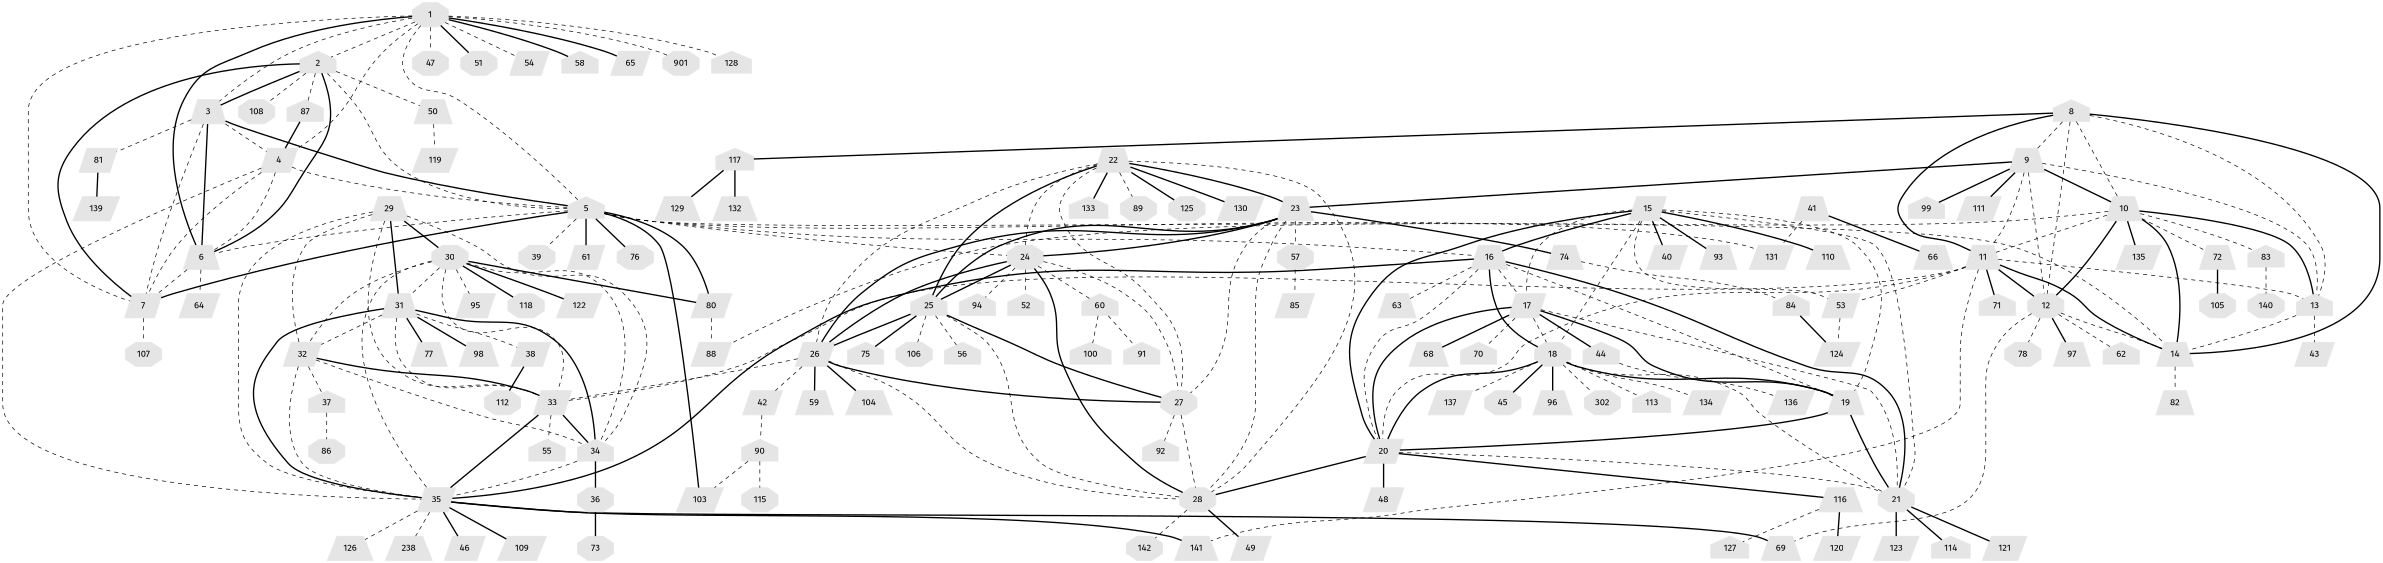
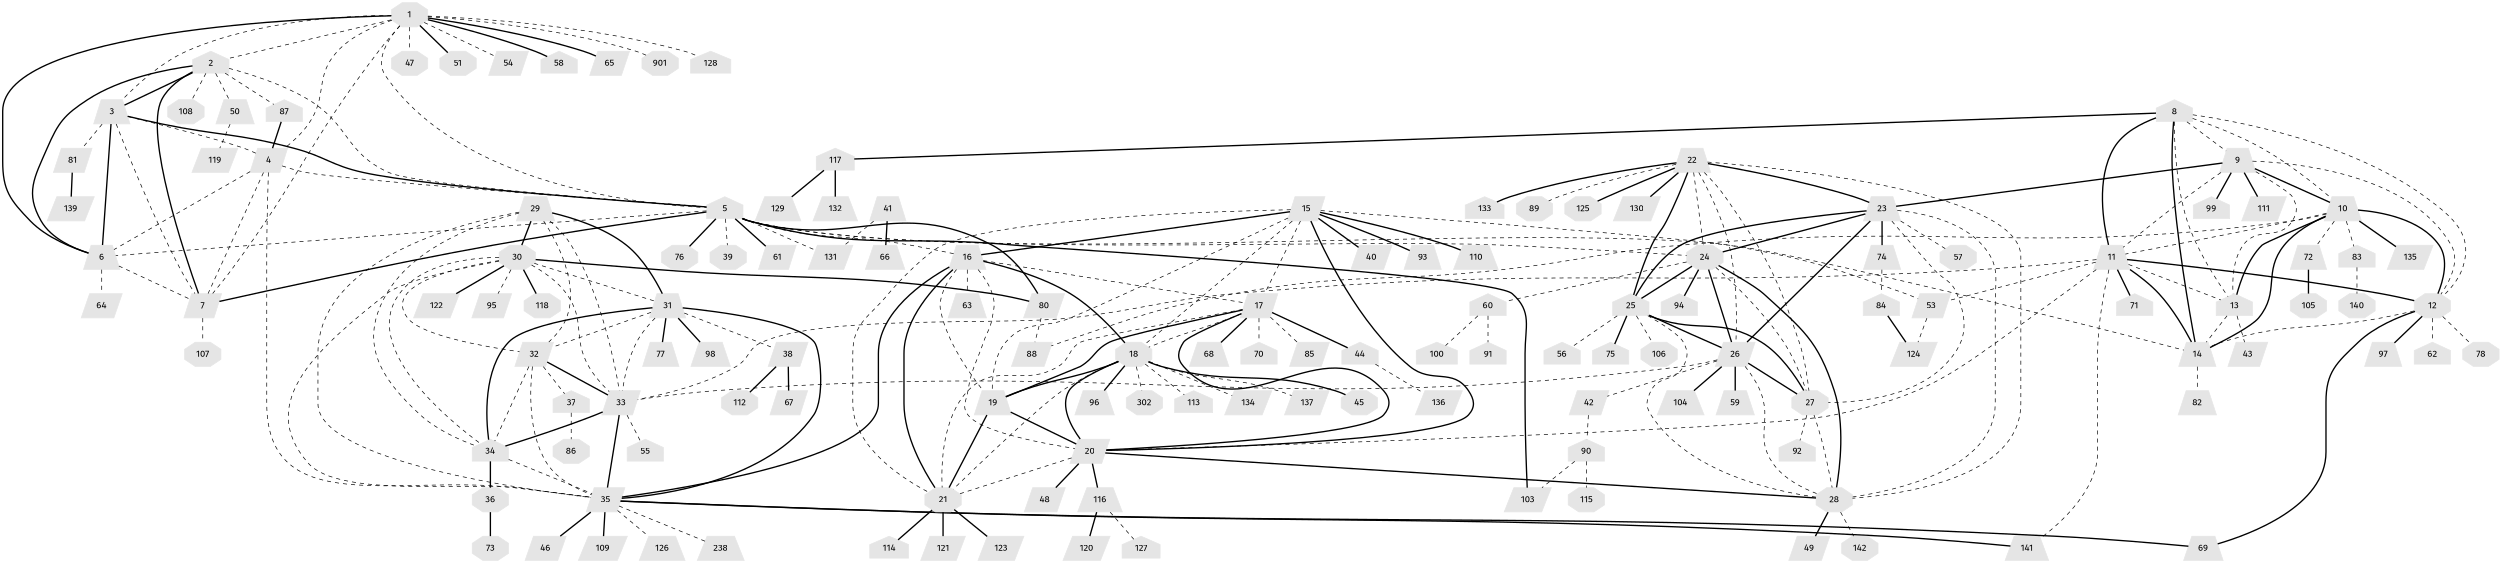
(1295, 283) -> (1284, 330)
(997, 286) -> (1691, 283)
(1026, 306) -> none
none -> (789, 403)
(1976, 488) -> (2326, 435)
